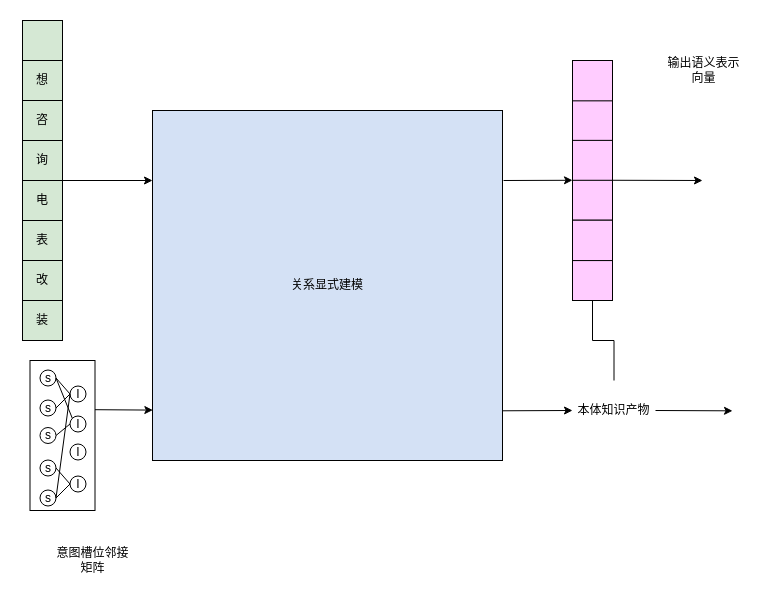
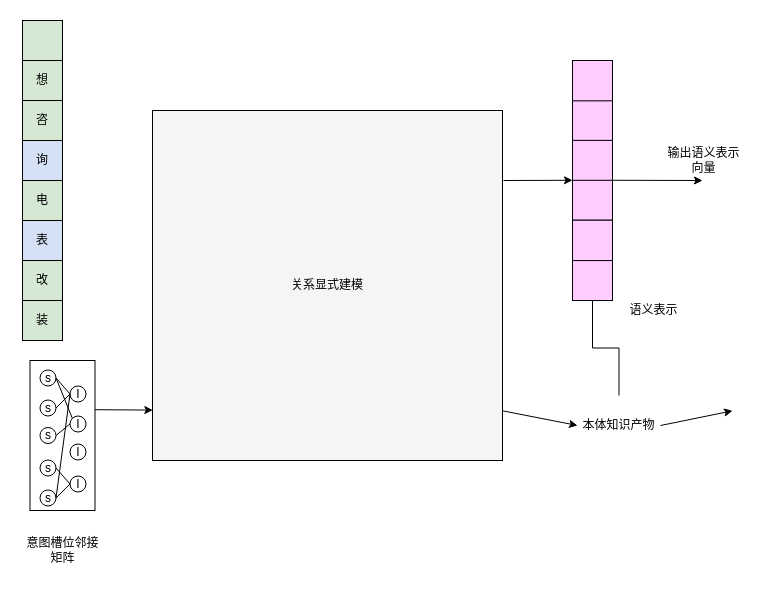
(704, 71) -> (704, 161)
(43, 161) -> (43, 161)
(104, 181) -> none
(43, 241) -> (43, 241)
(328, 286) -> (328, 286)
none -> (654, 311)
(614, 411) -> (619, 426)
(93, 561) -> (63, 551)
